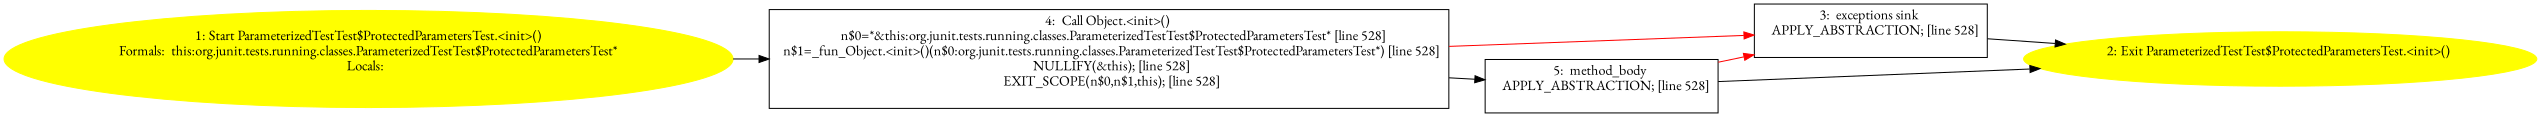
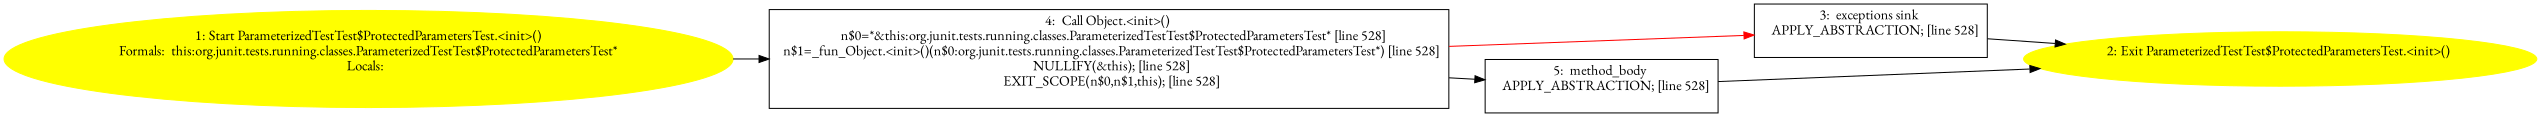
(1731, 60) -> none
